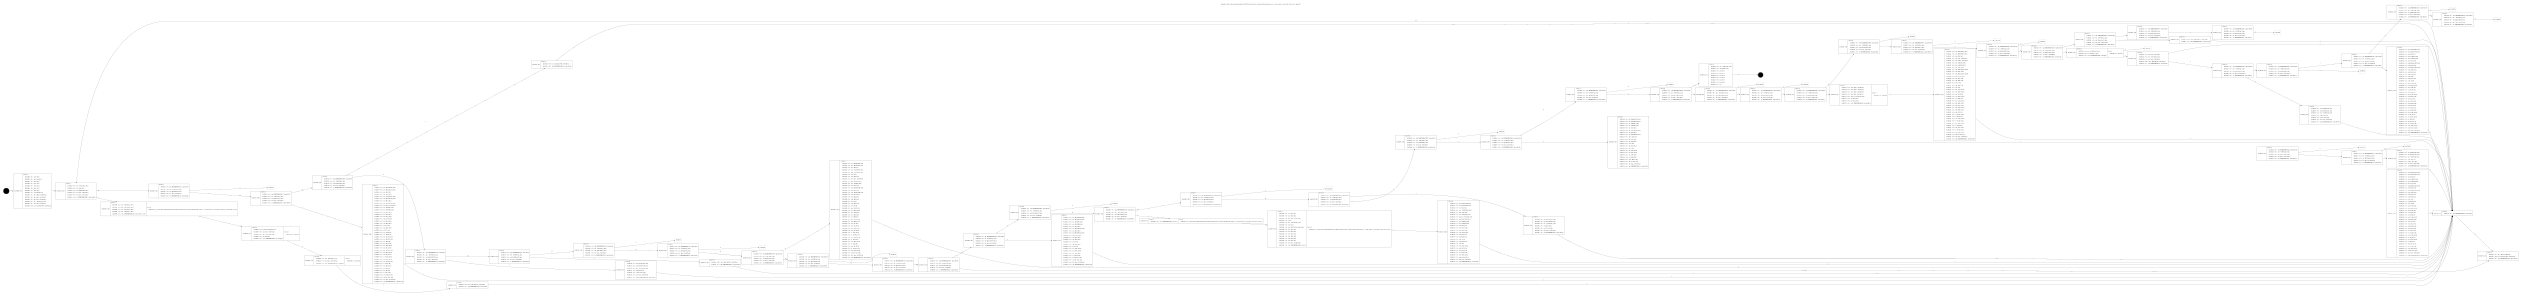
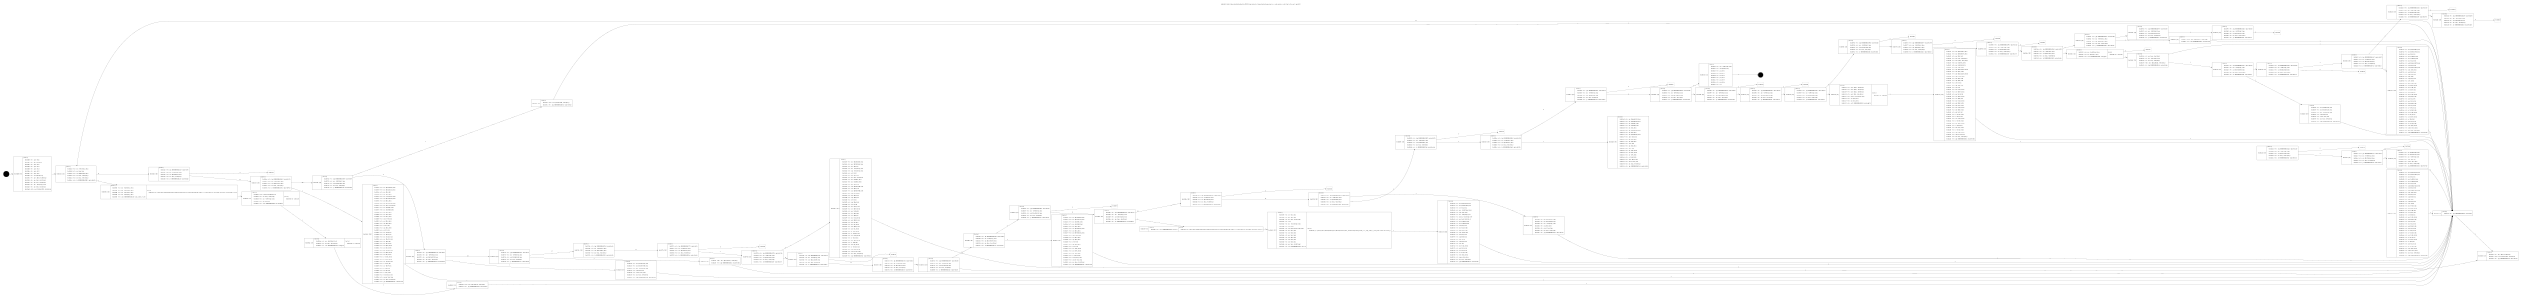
(678, 240) -> none
